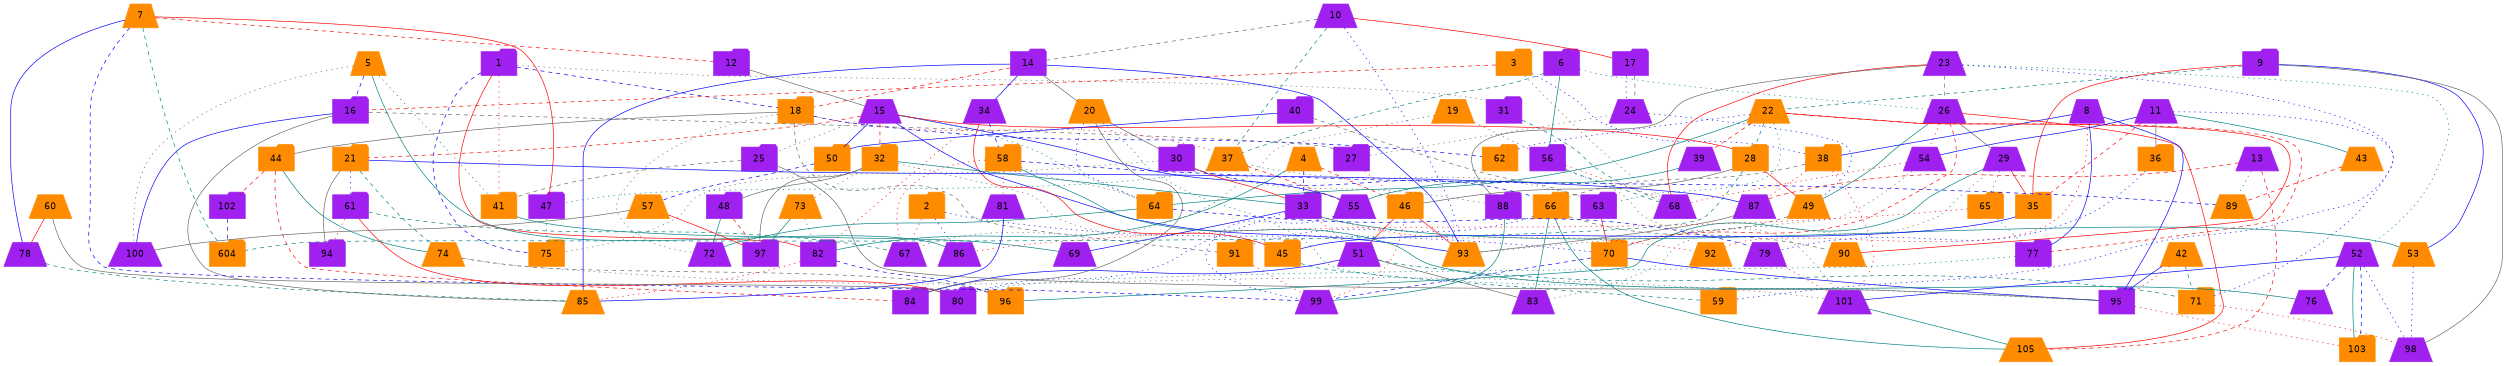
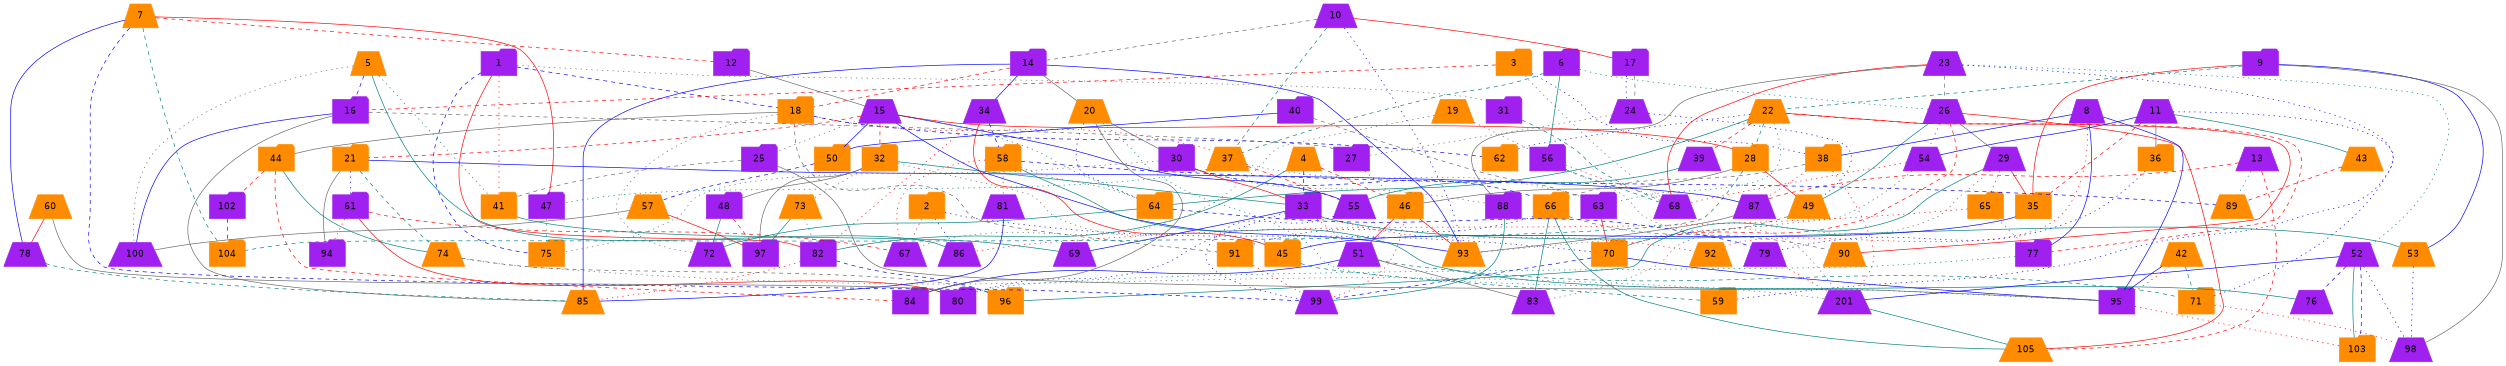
(629, 232) -> (629, 232)
(227, 254) -> (227, 254)
(1845, 302) -> (1845, 302)
